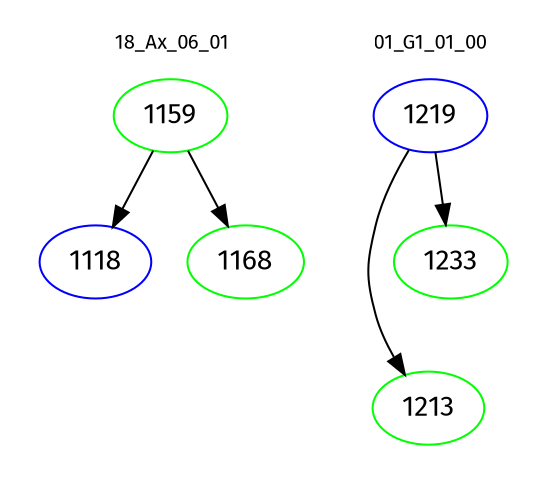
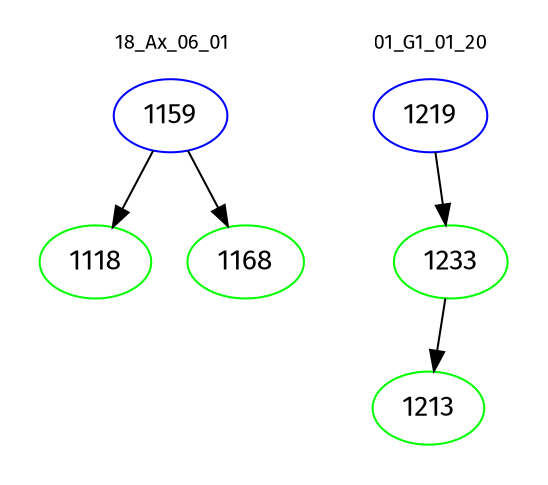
(430, 44) -> (430, 44)
(171, 116) -> (171, 116)
(370, 252) -> (441, 324)
(95, 262) -> (95, 262)
